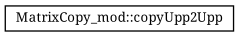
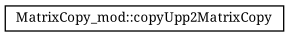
(119, 18) -> (144, 18)
